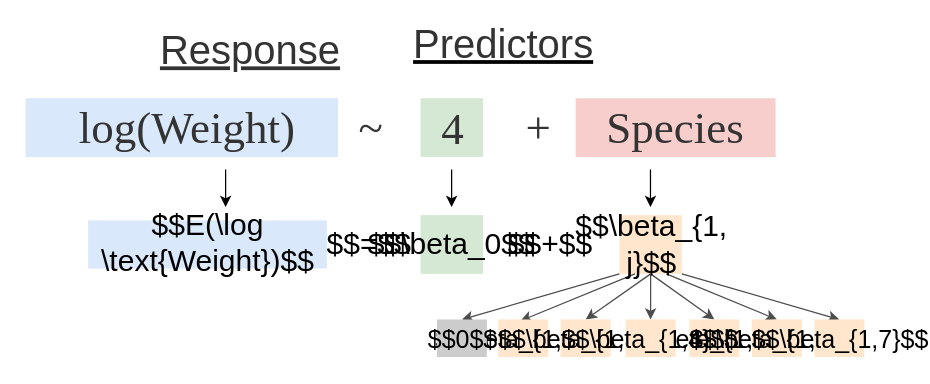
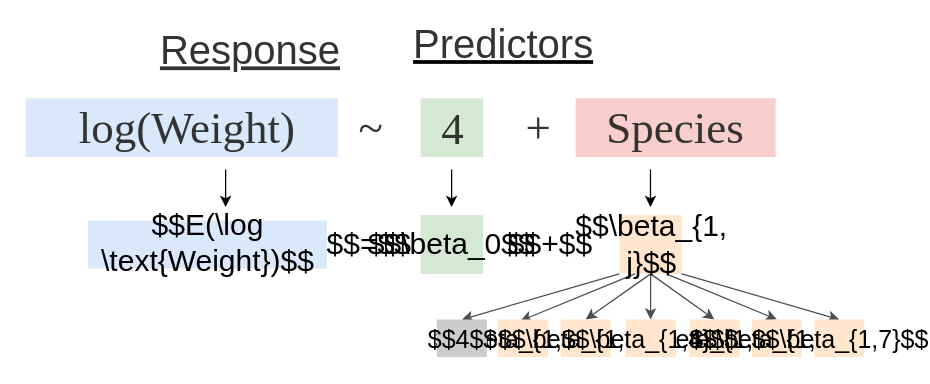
(463, 338) -> (463, 338)
